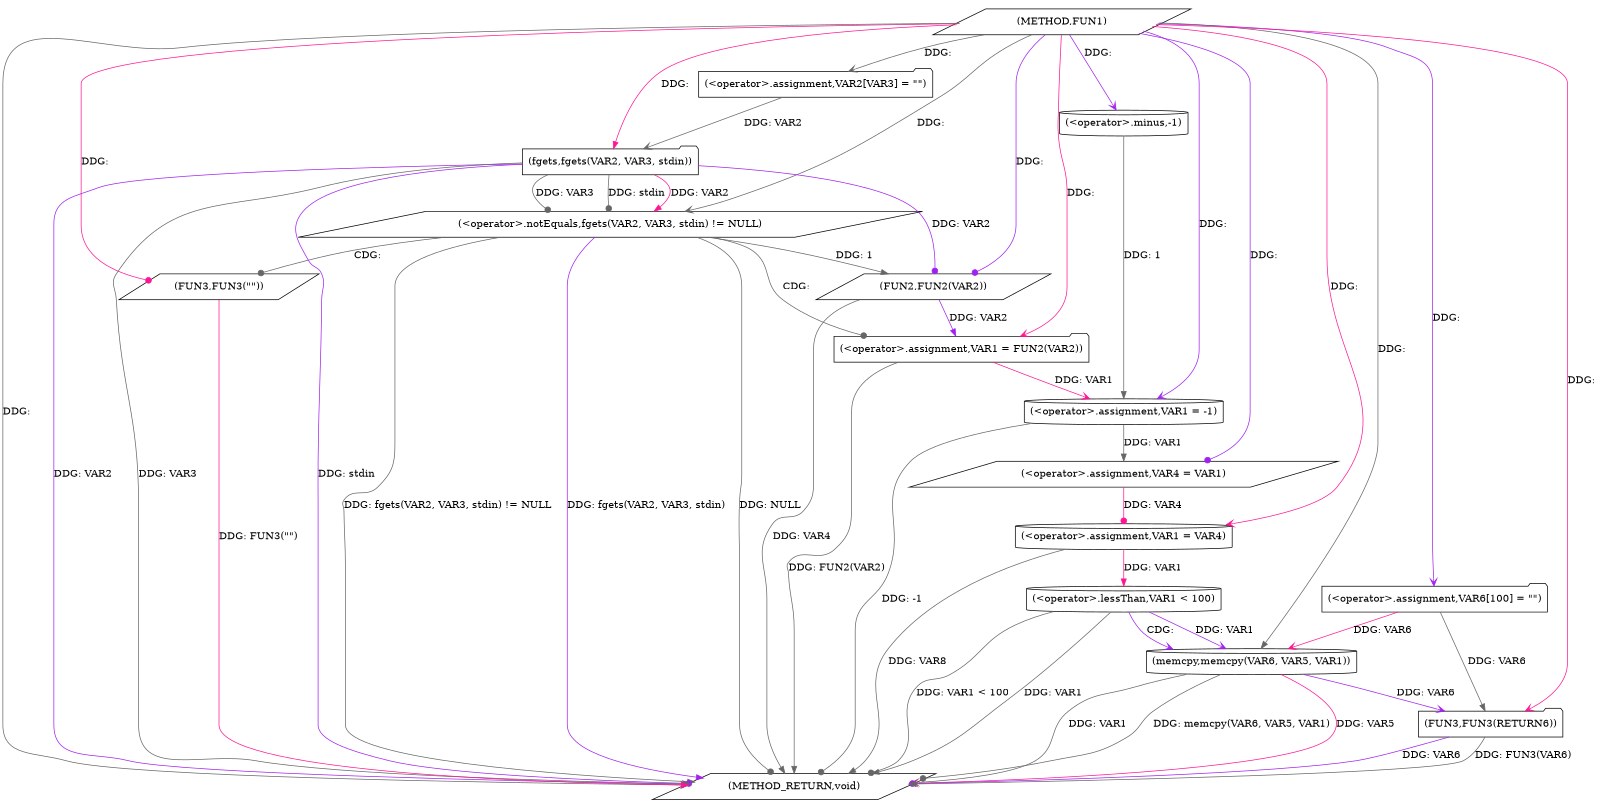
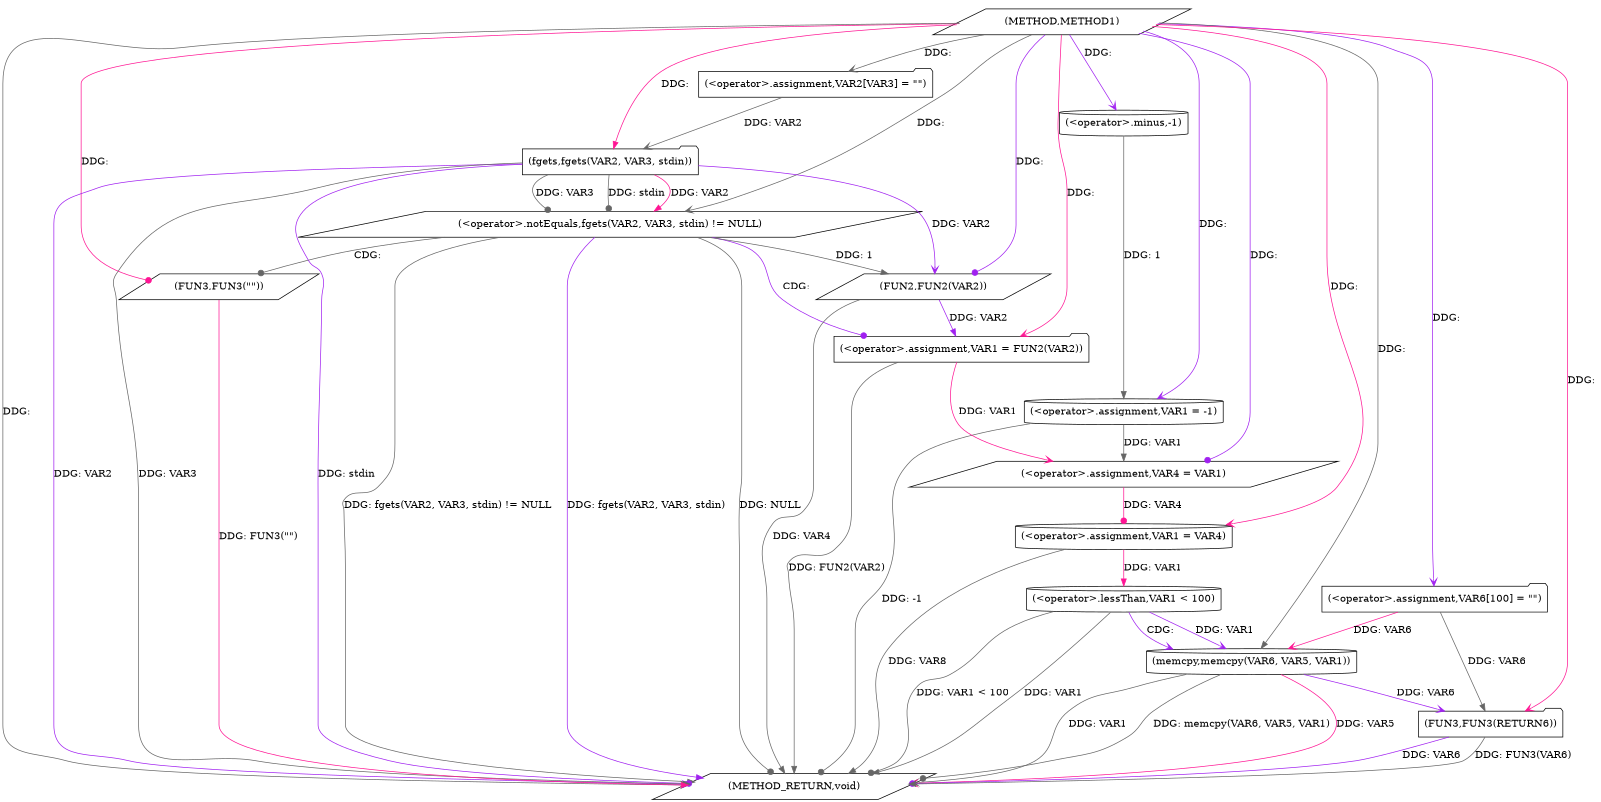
(1062, 22) -> (1062, 22)
(841, 182) -> (841, 182)
(777, 294) -> (777, 294)
(1038, 379) -> (967, 432)
